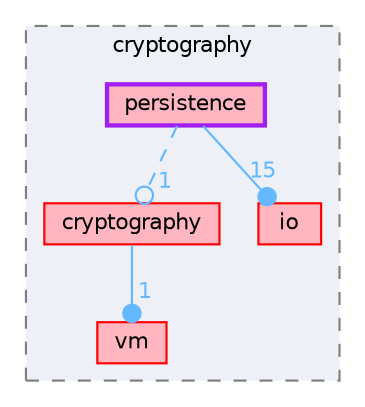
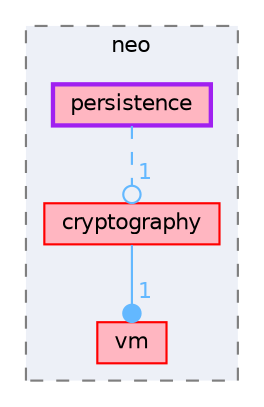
(183, 46) -> (132, 46)
(290, 224) -> none
